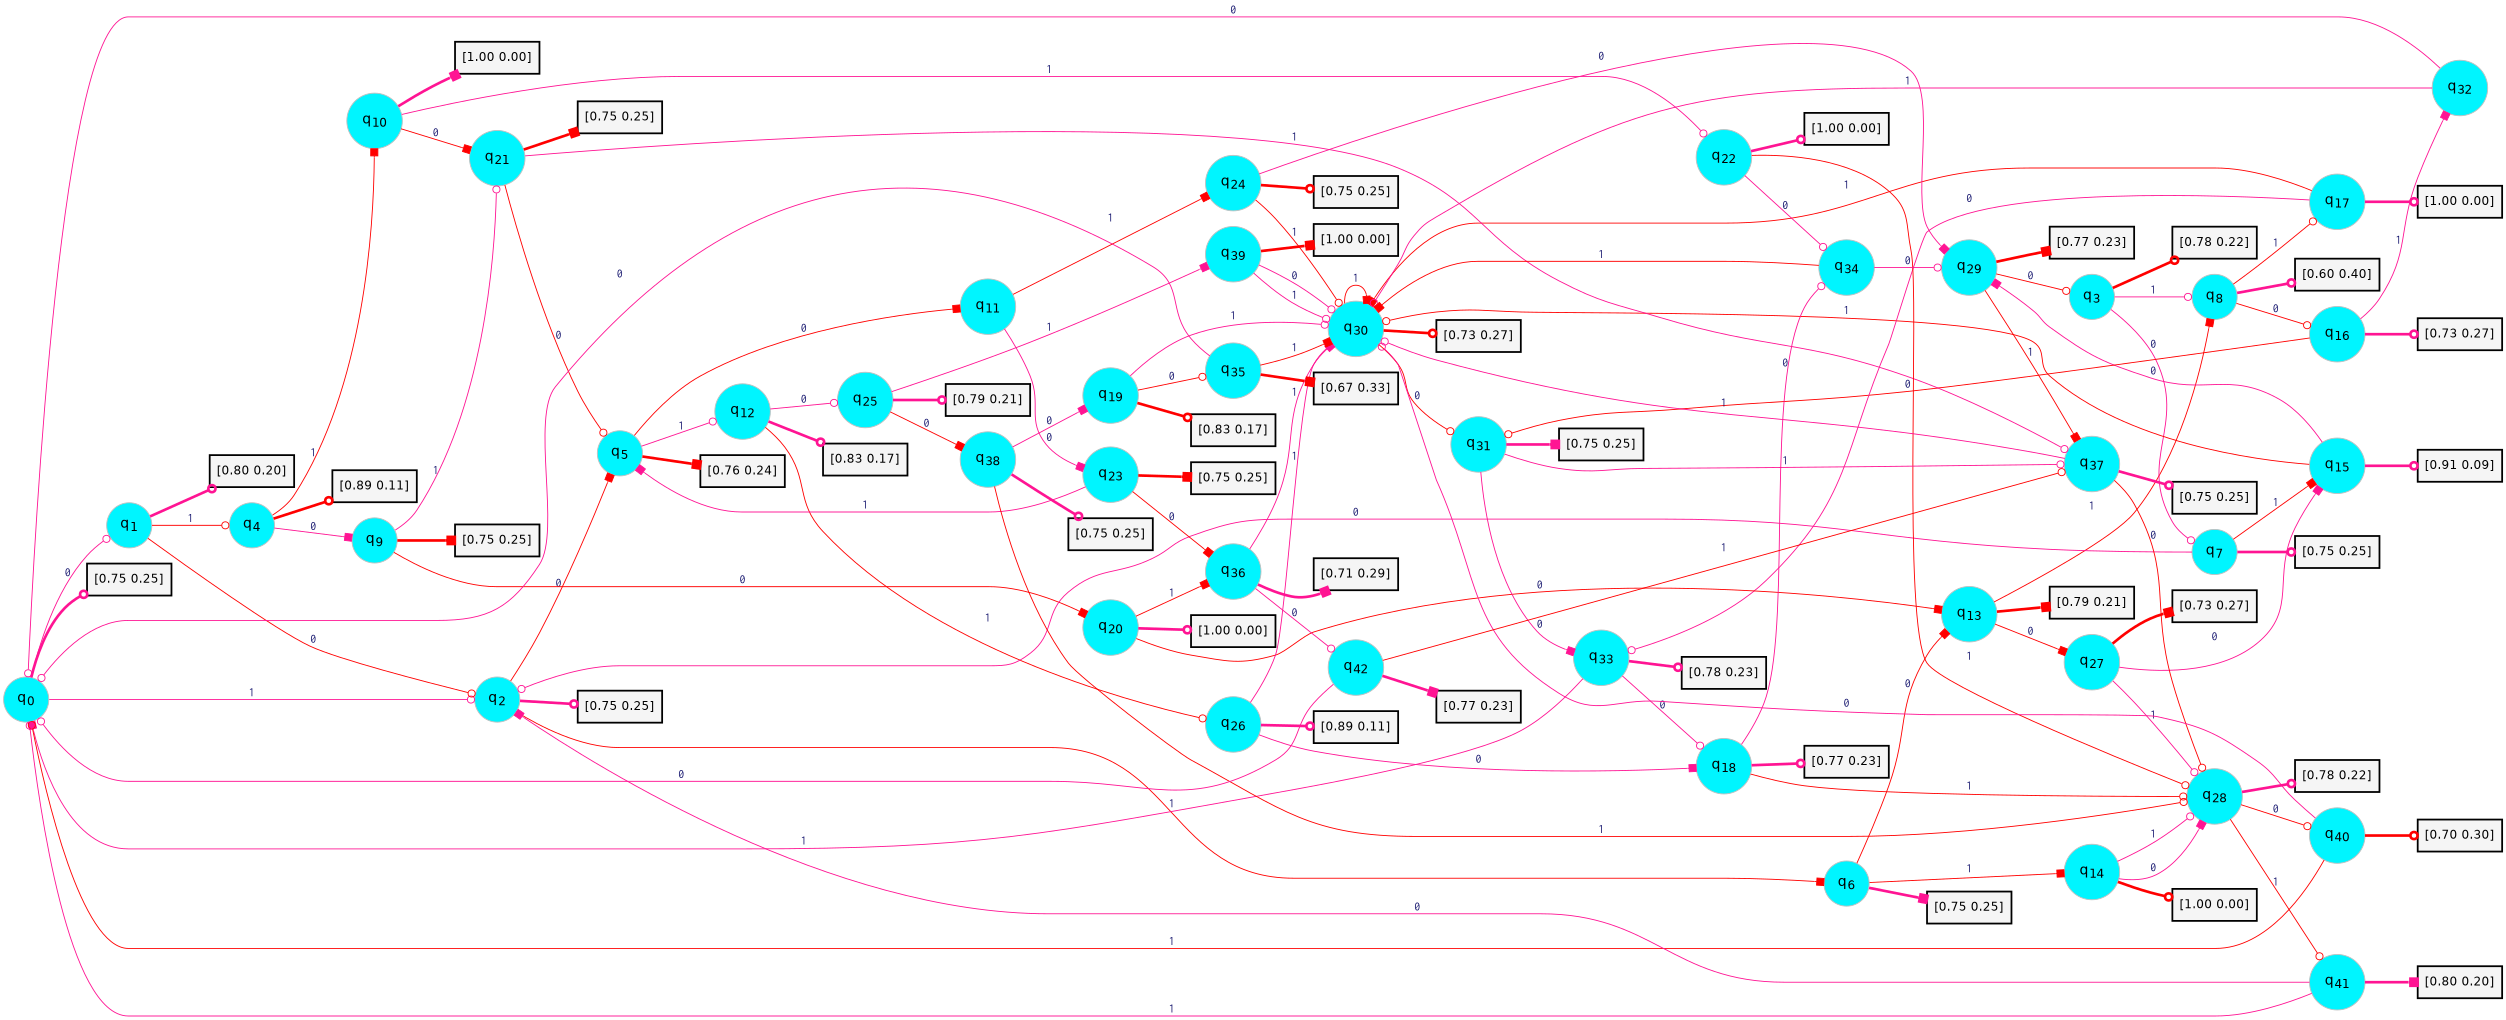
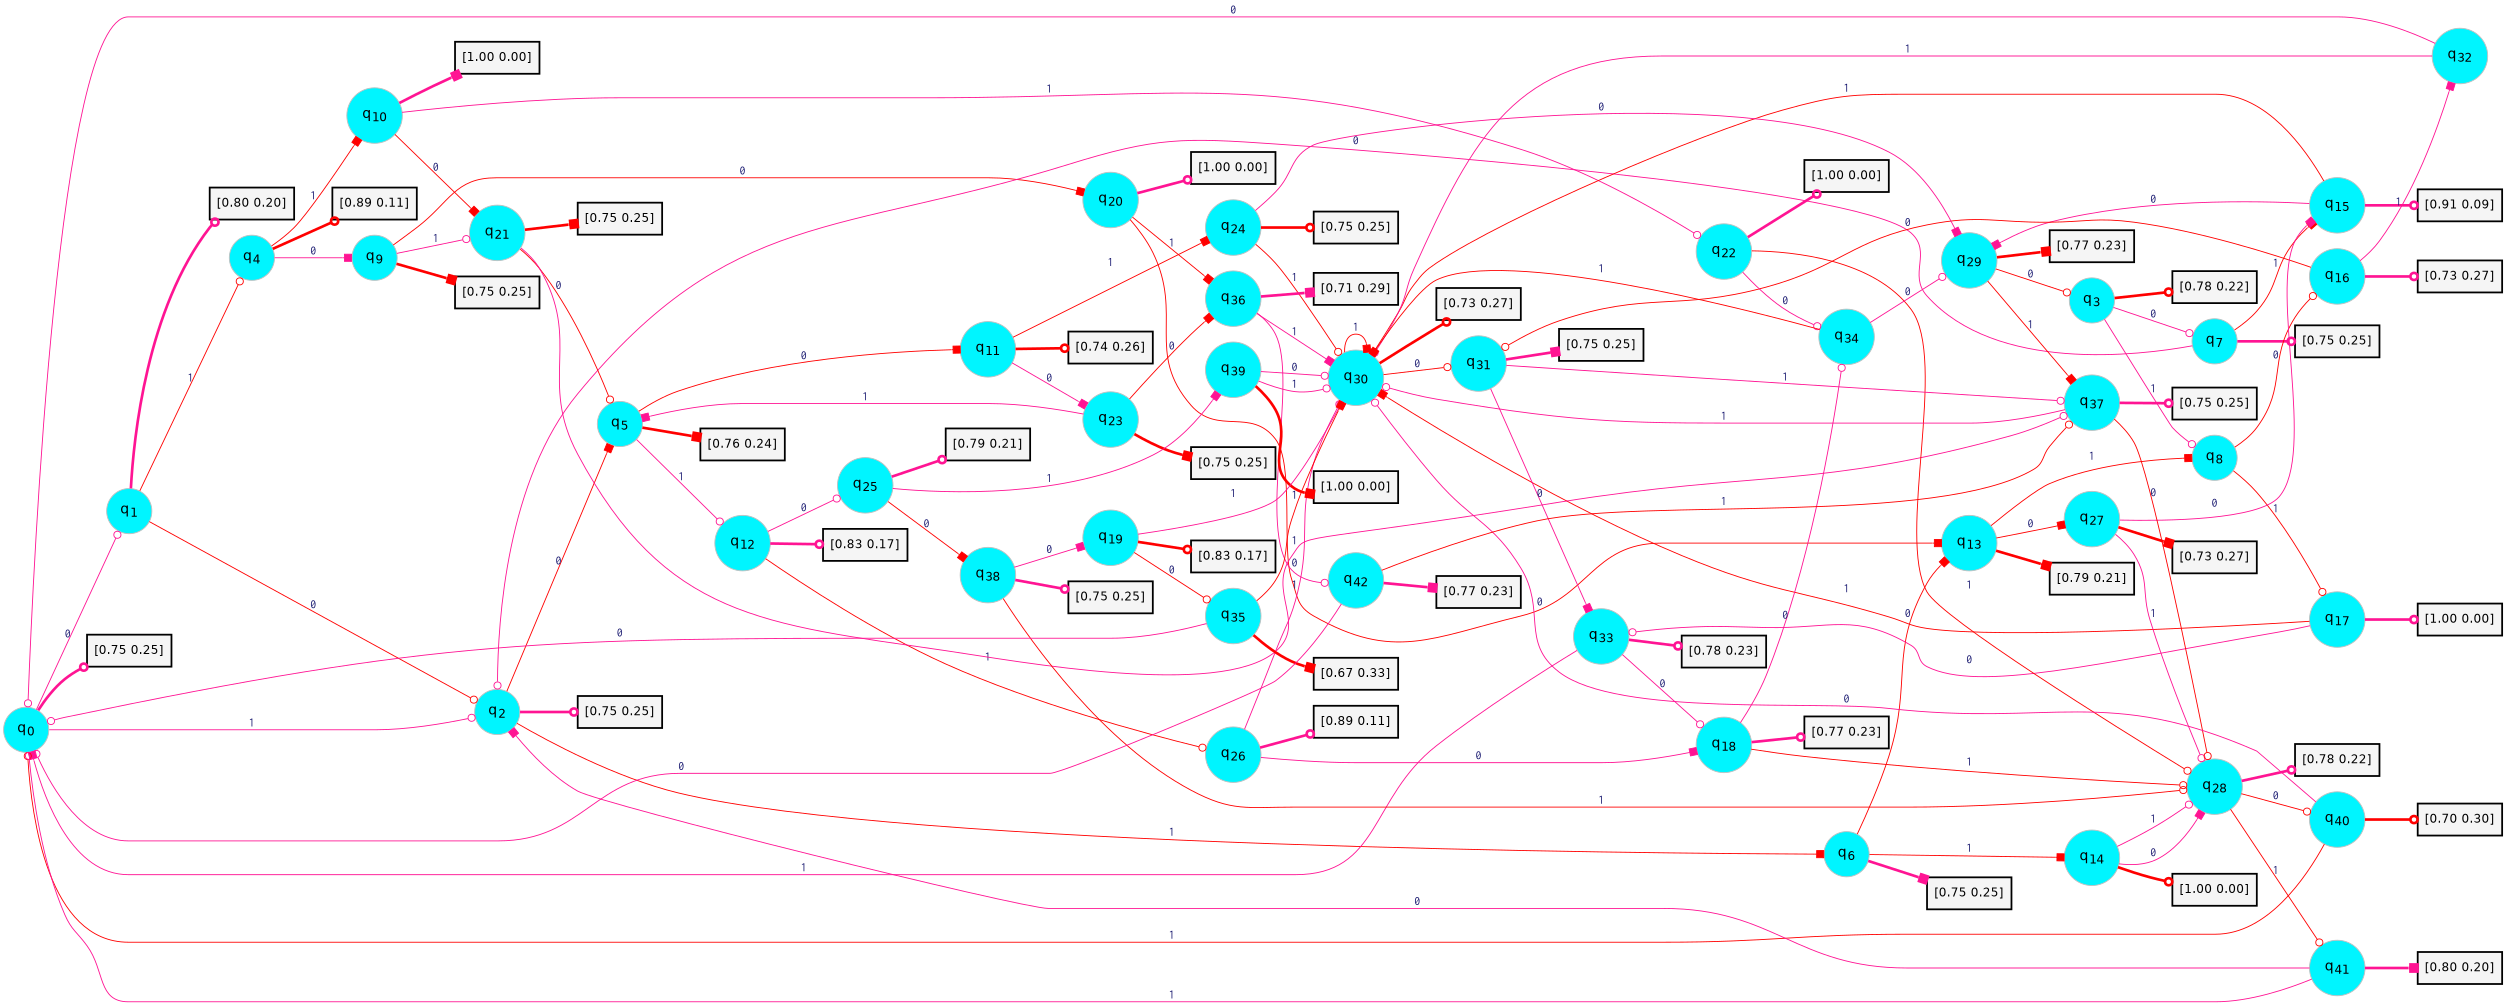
(2337, 275) -> none
none -> (1111, 348)
